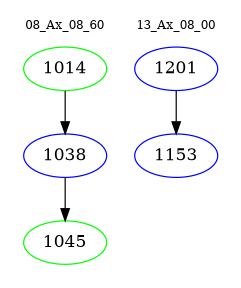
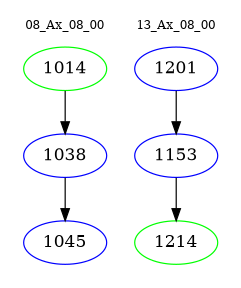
(65, 26) -> (65, 26)
(65, 243) -> (65, 243)
none -> (176, 243)
